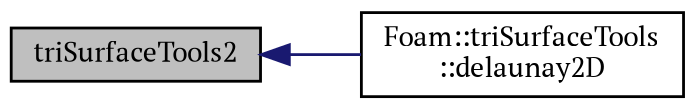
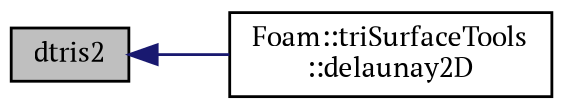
(136, 55) -> (70, 55)
